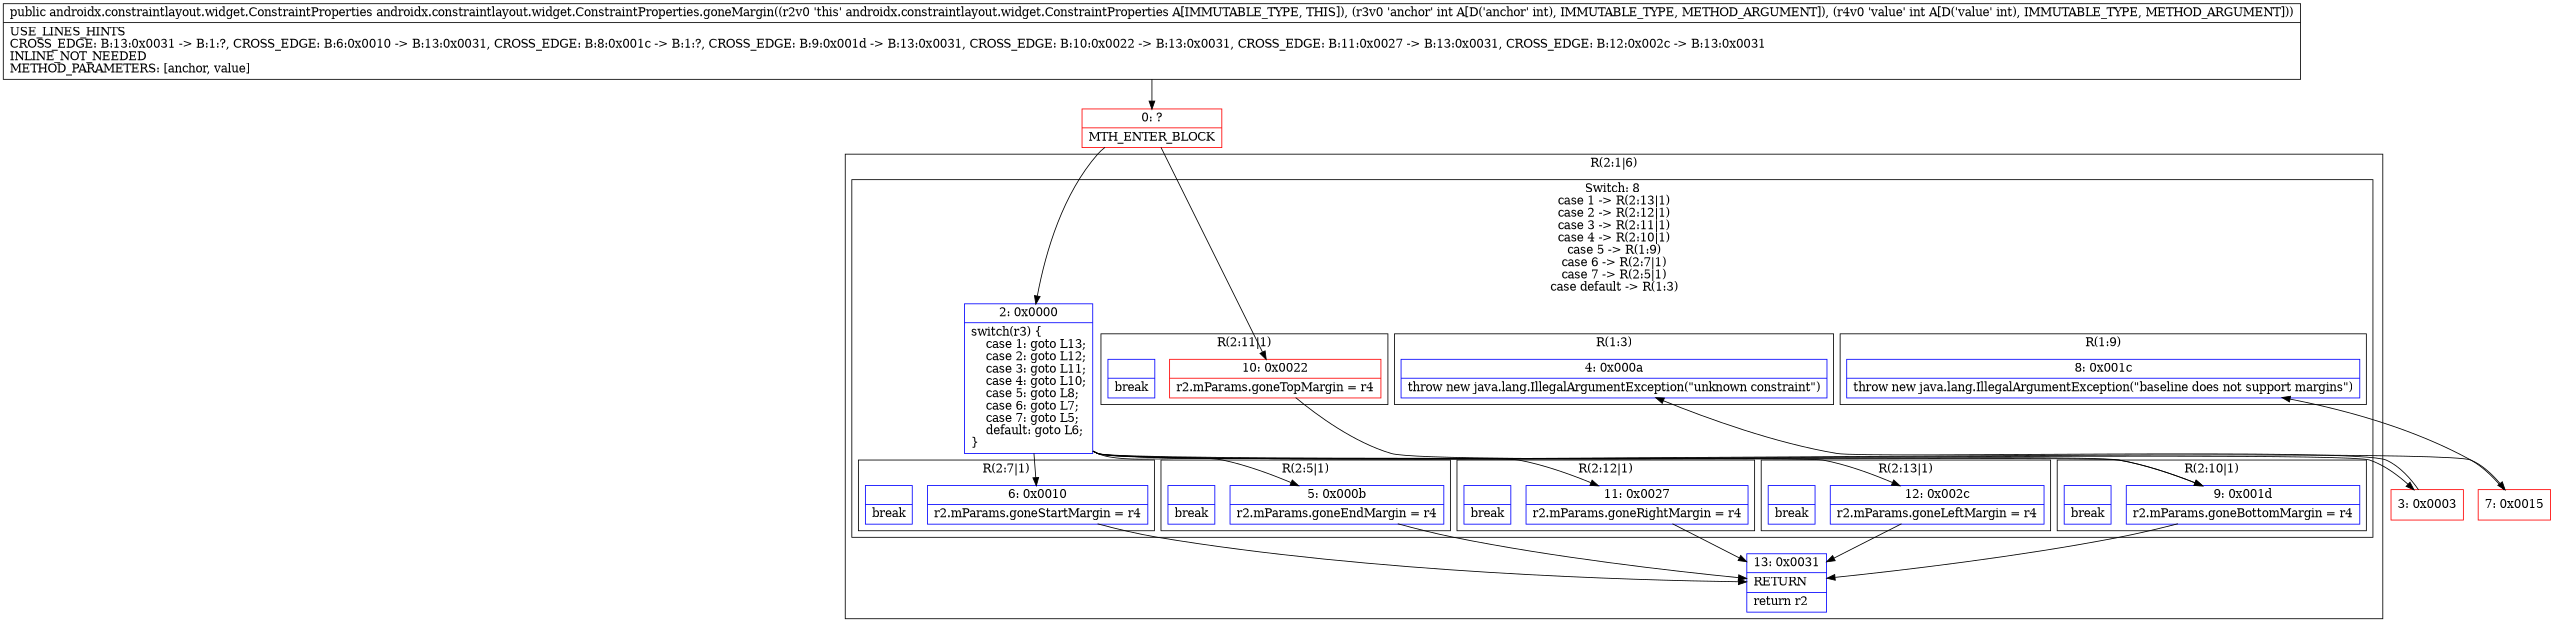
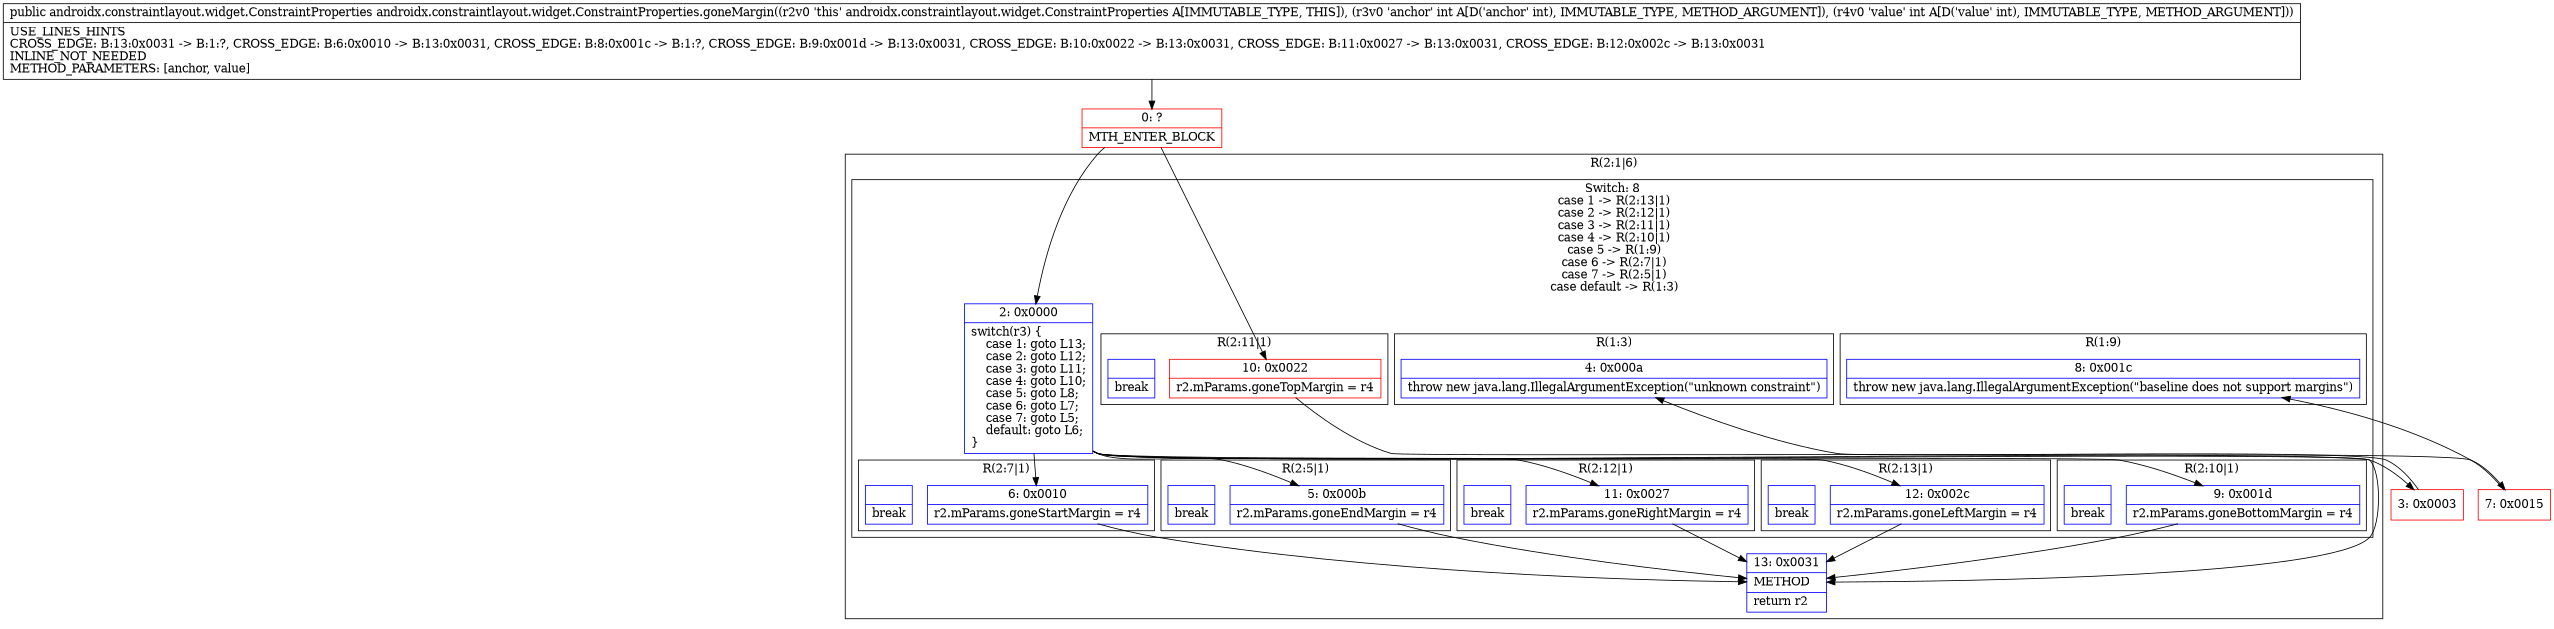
(1739, 458) -> (2346, 548)
(1780, 582) -> (1782, 582)
